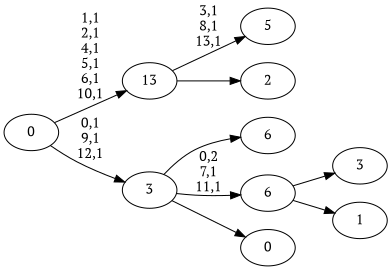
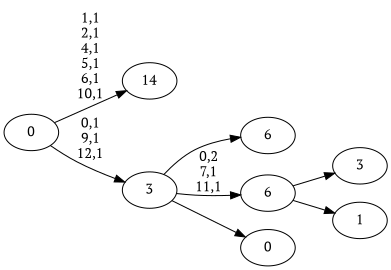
(268, 26) -> none
(150, 81) -> (150, 81)
(268, 81) -> none
